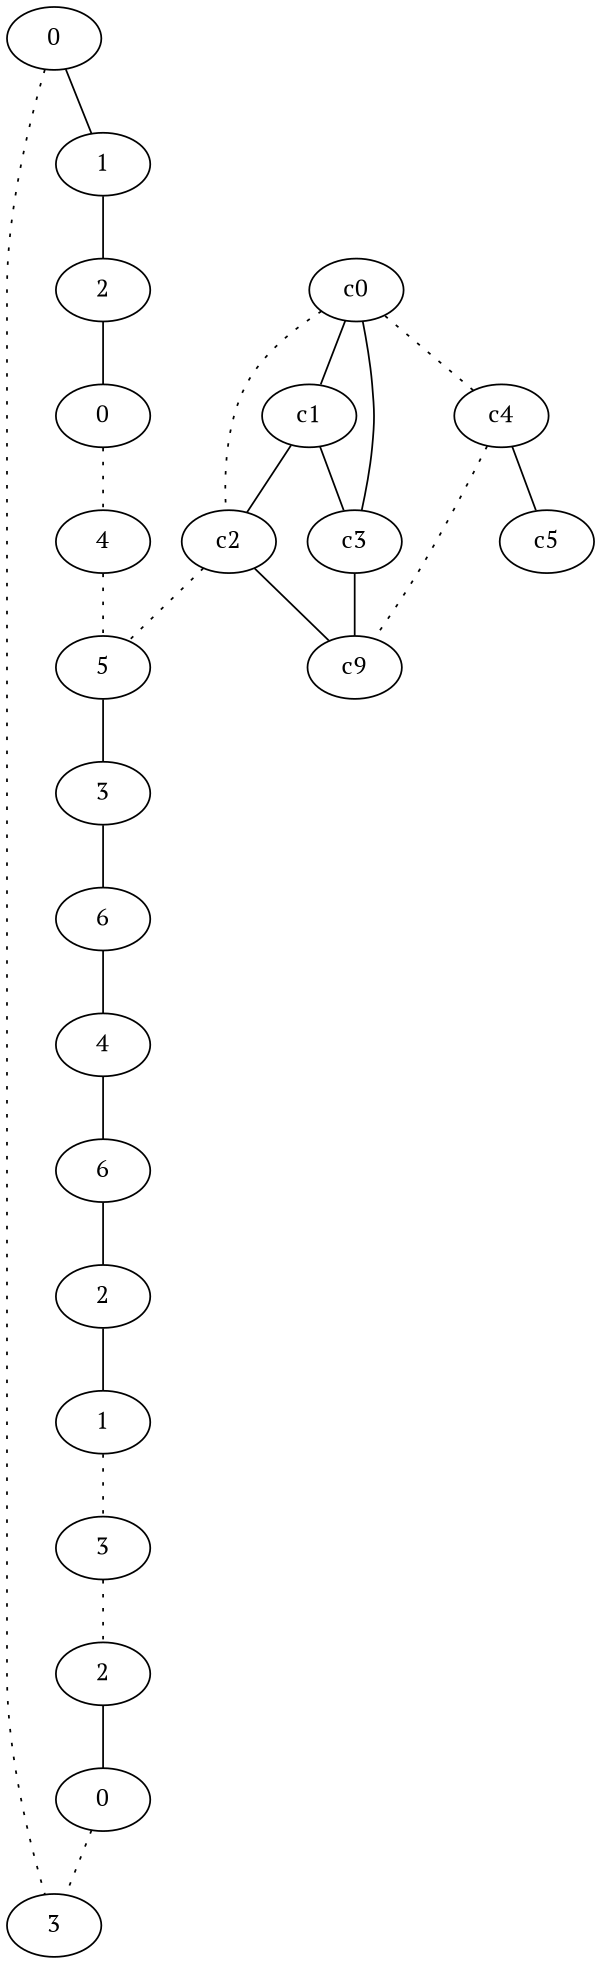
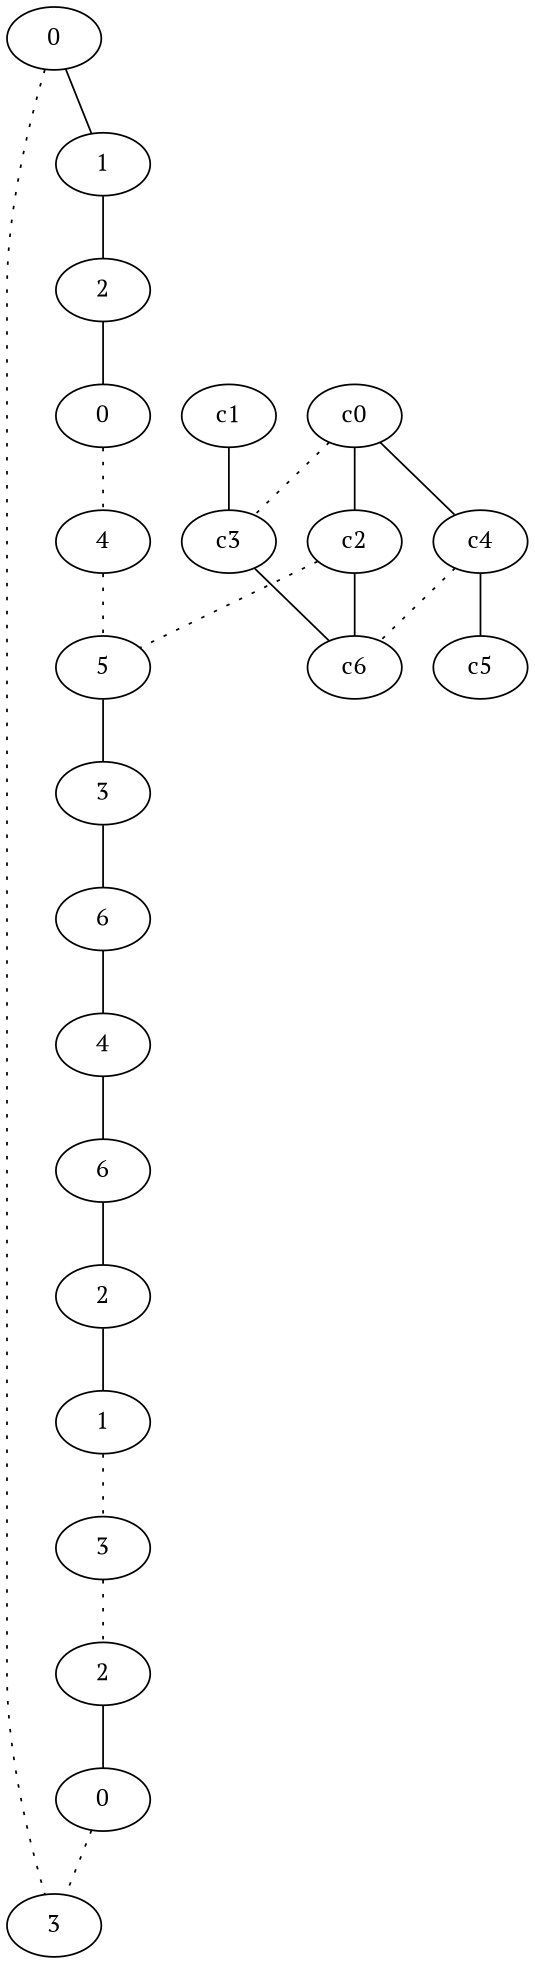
(333, 353) -> none
(429, 353) -> (417, 479)
(242, 395) -> (355, 479)
(374, 416) -> (292, 479)
(269, 479) -> none
(355, 667) -> (355, 667)
